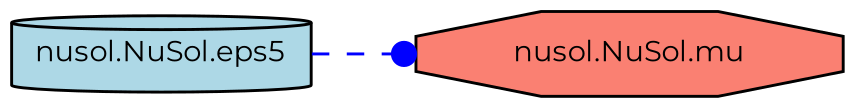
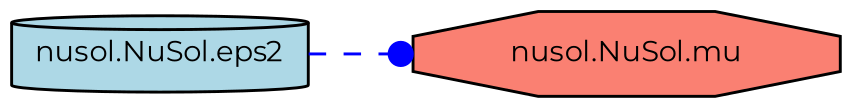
(161, 54) -> (160, 54)
